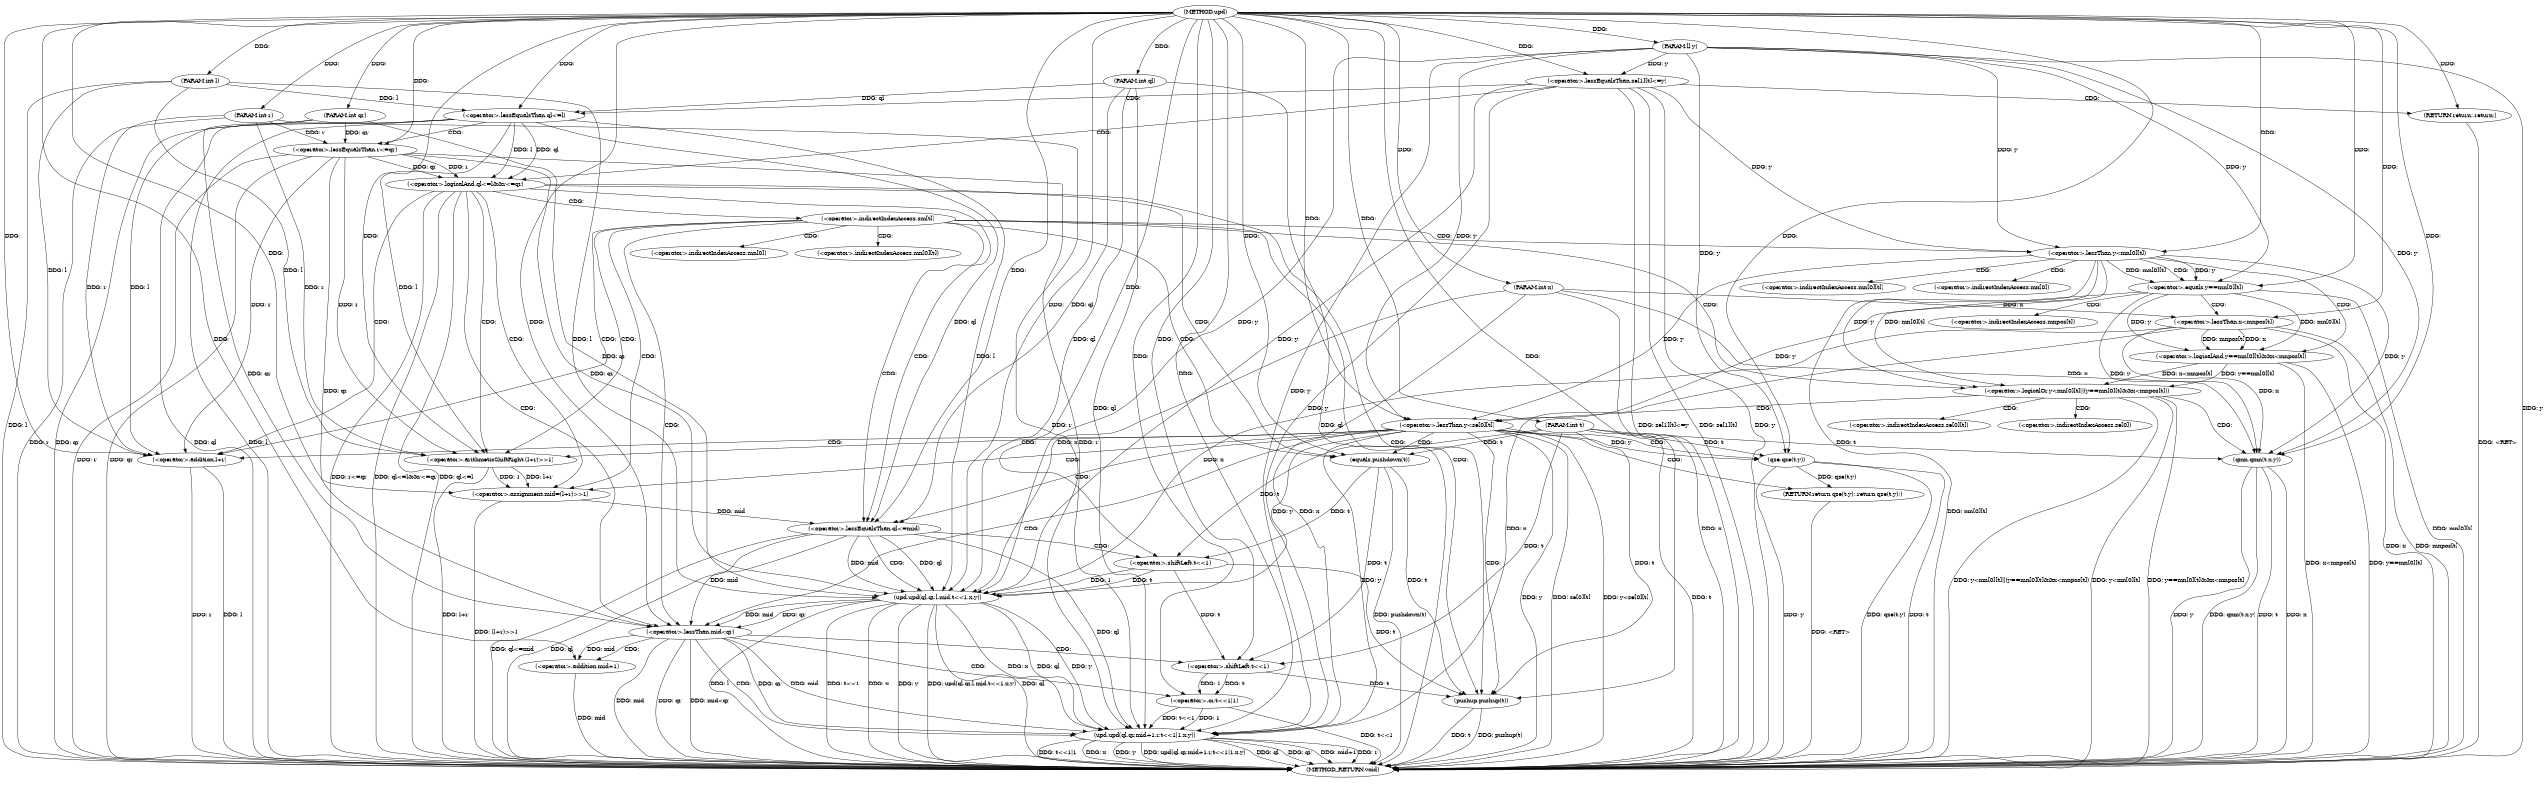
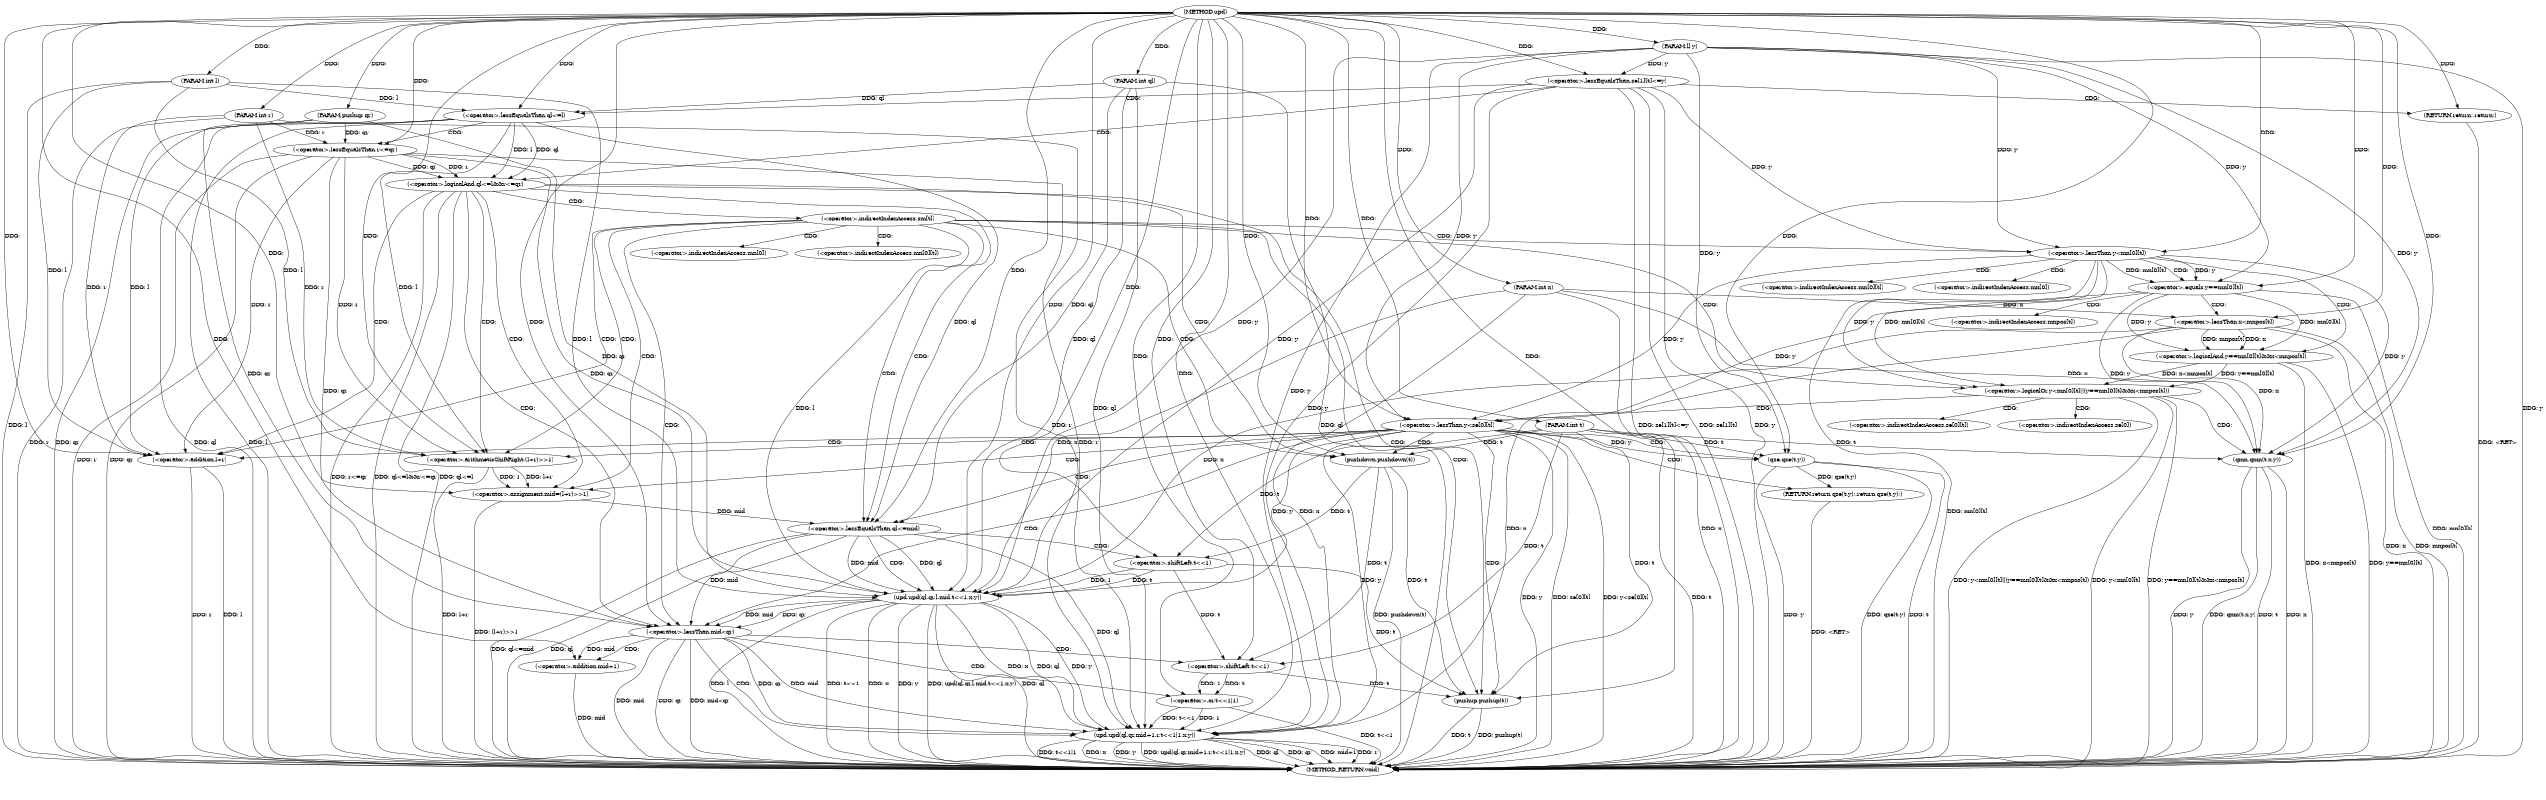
(345, 116) -> (345, 116)
(970, 199) -> (810, 390)
(1380, 460) -> (1380, 460)
